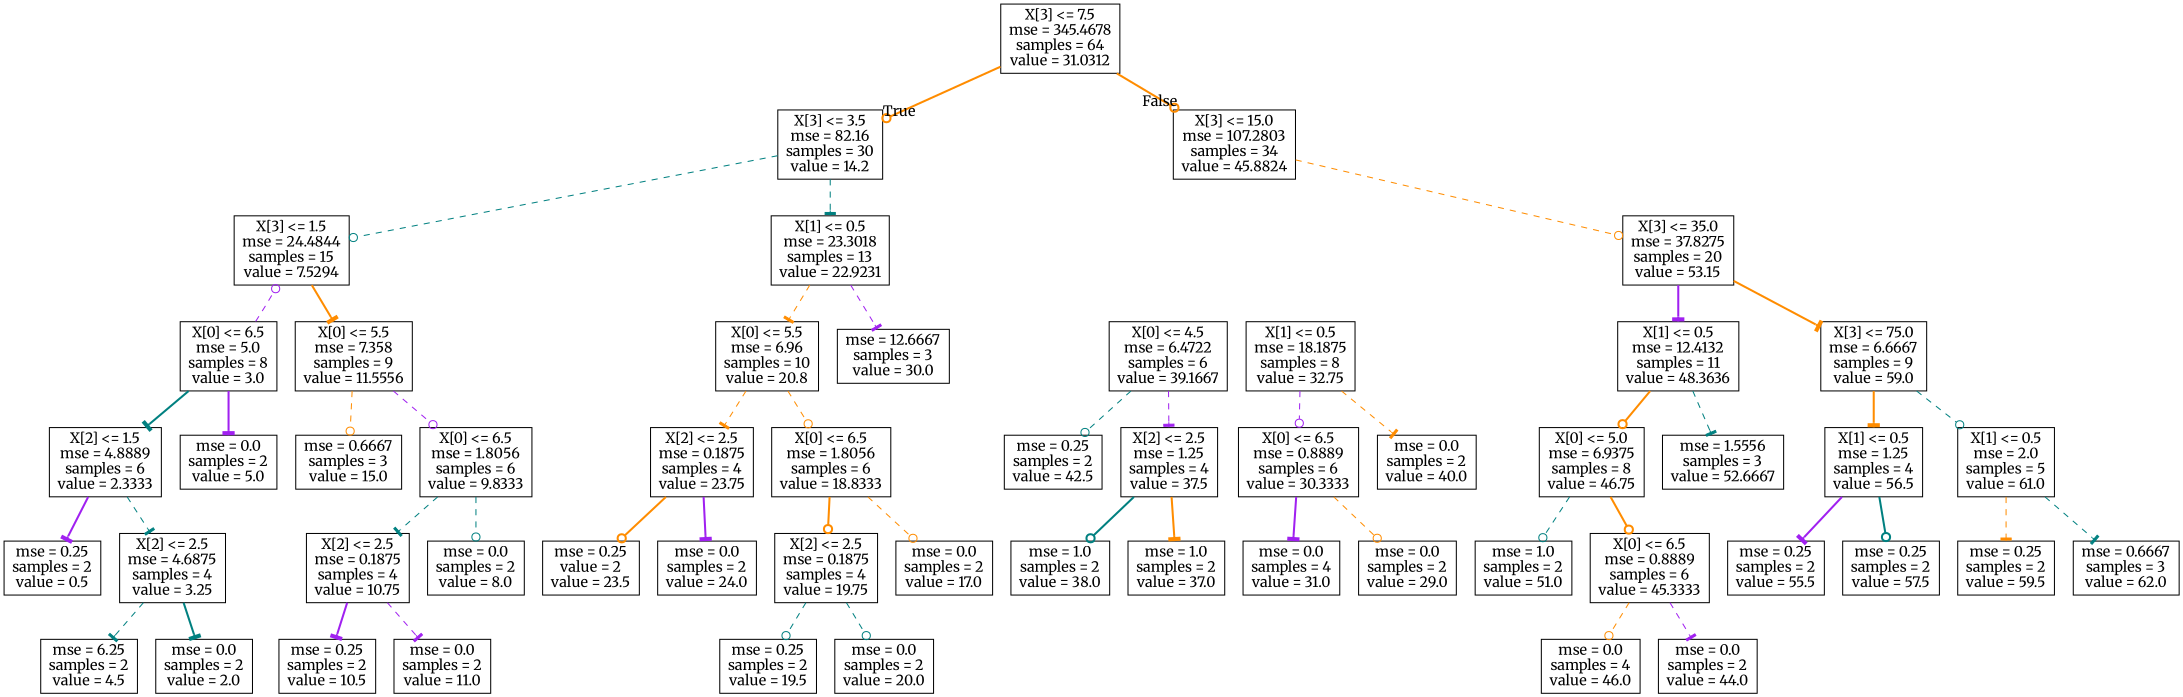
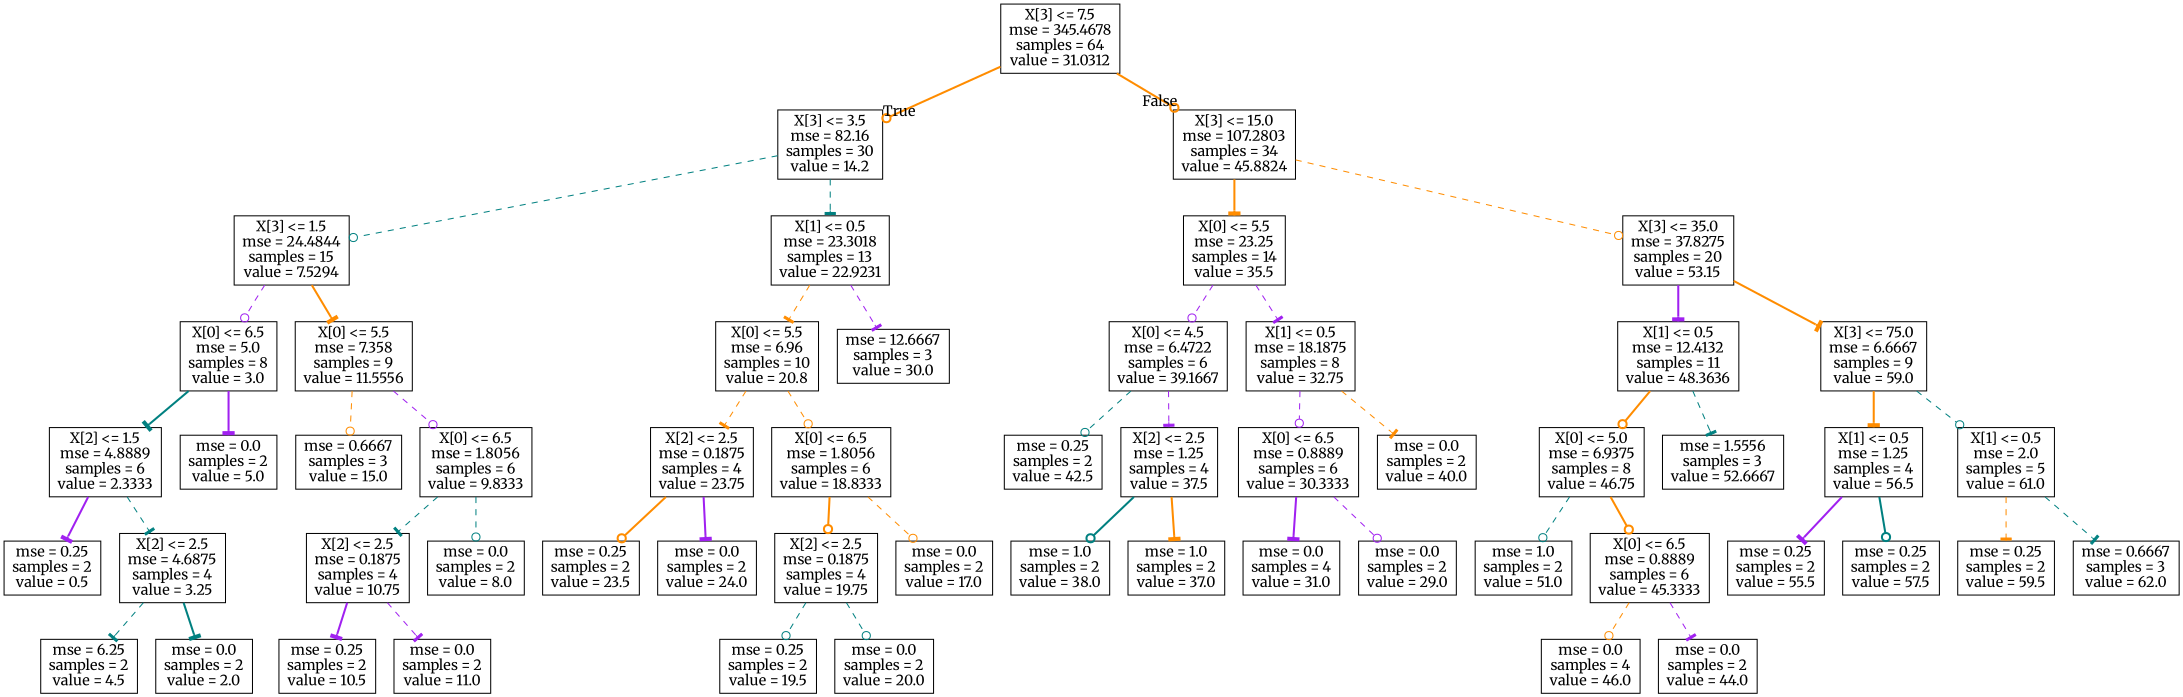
none -> (1234, 250)
(265, 307) -> (256, 300)
(1354, 516) -> (1354, 516)
(591, 568) -> (591, 568)
